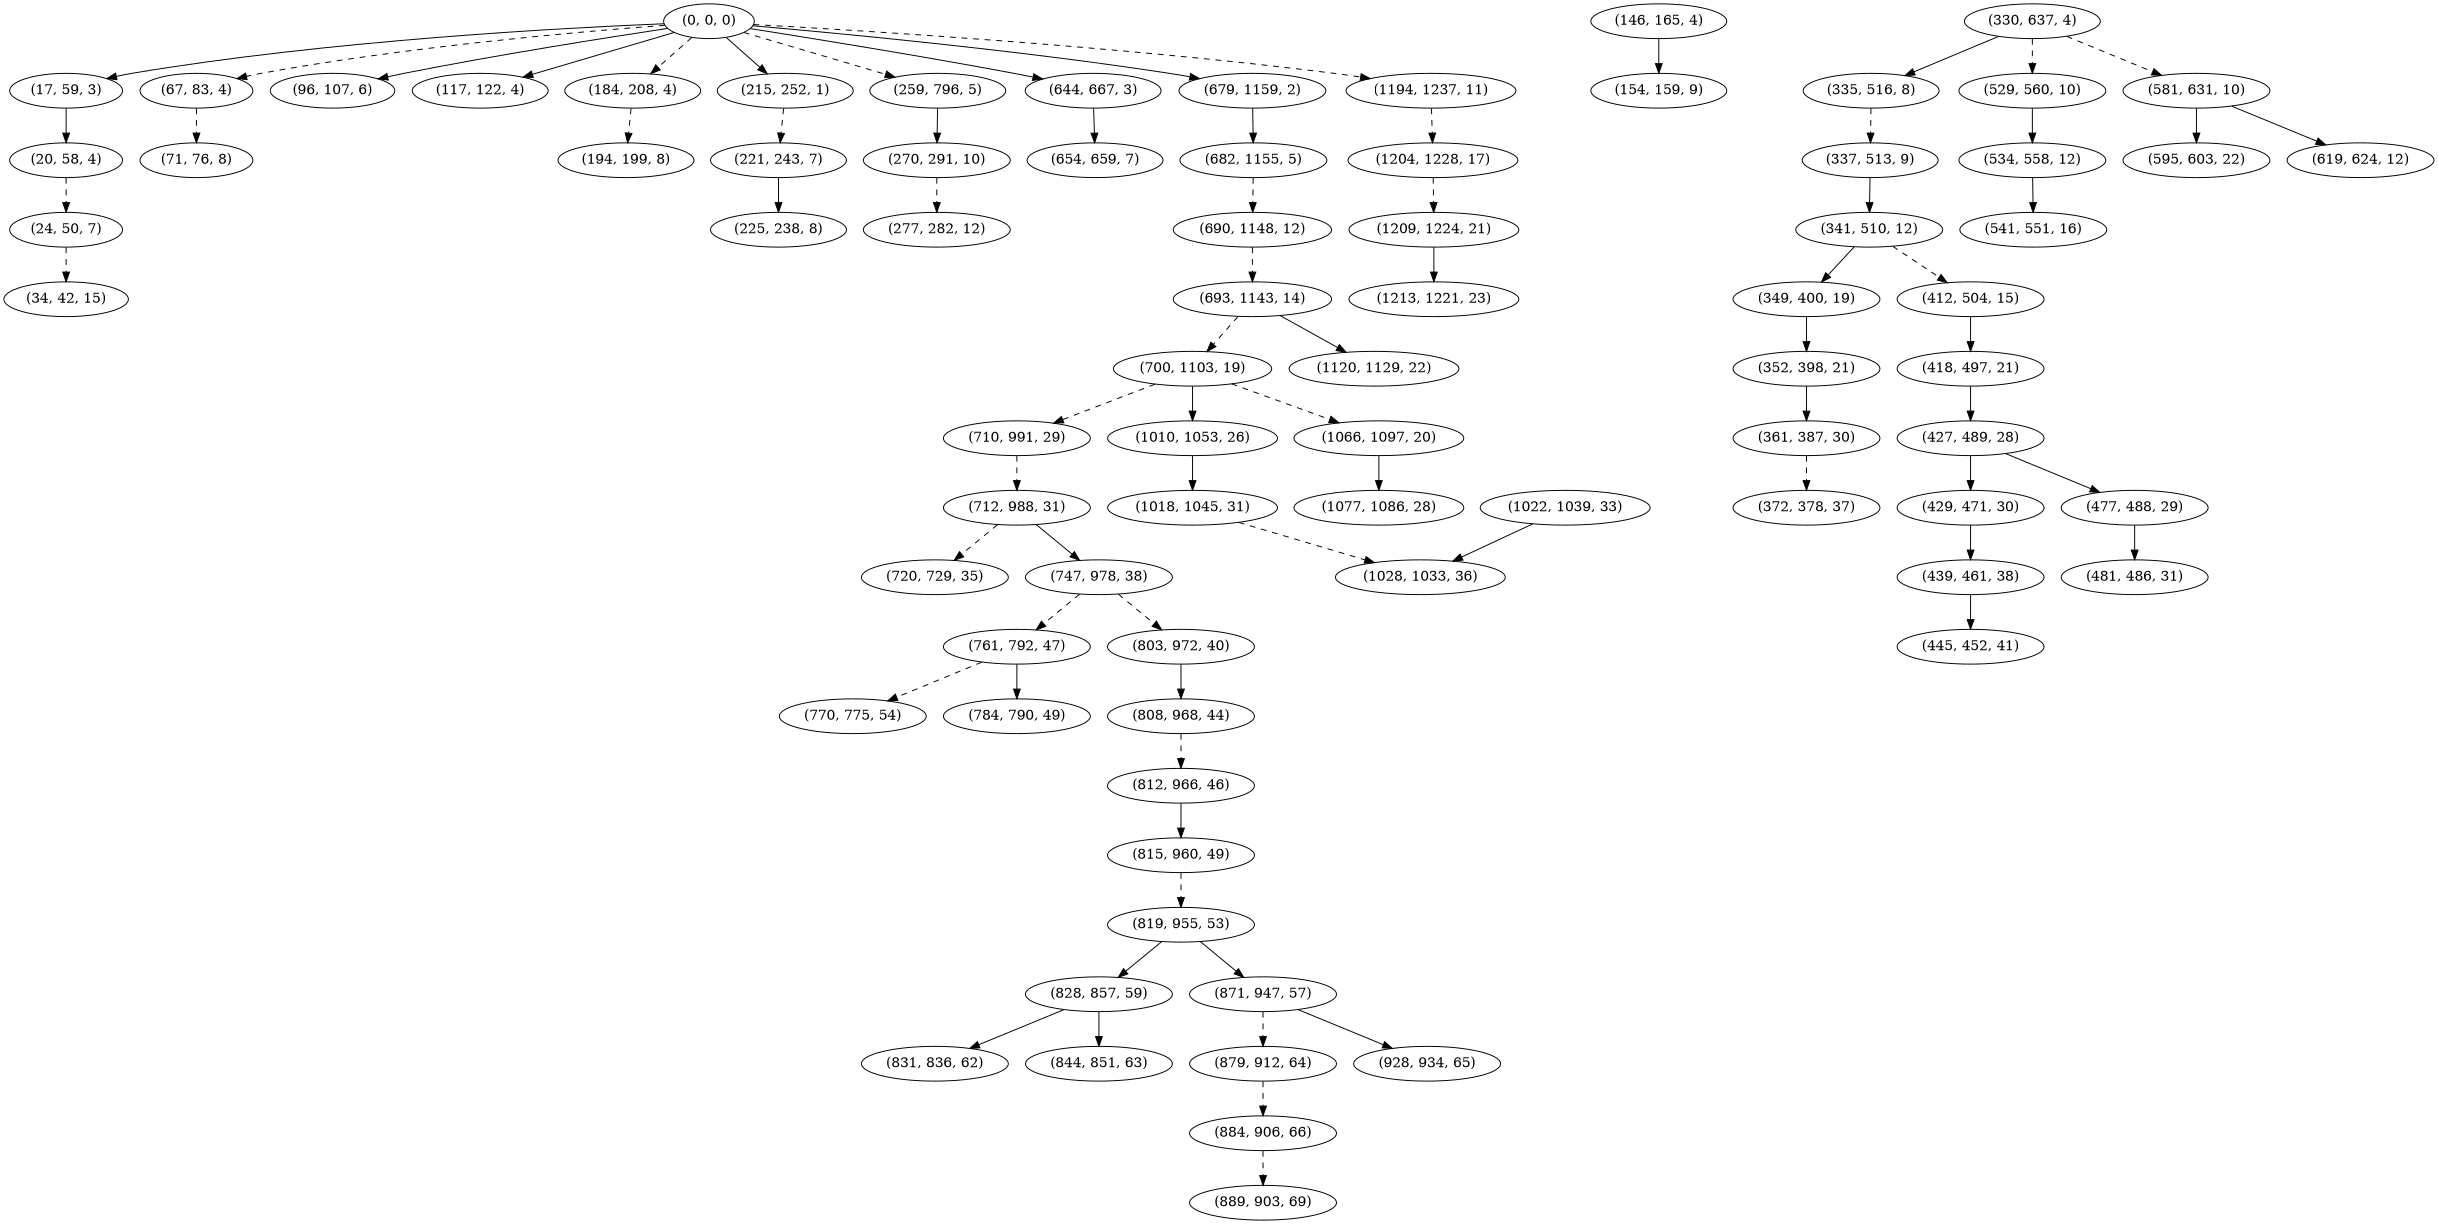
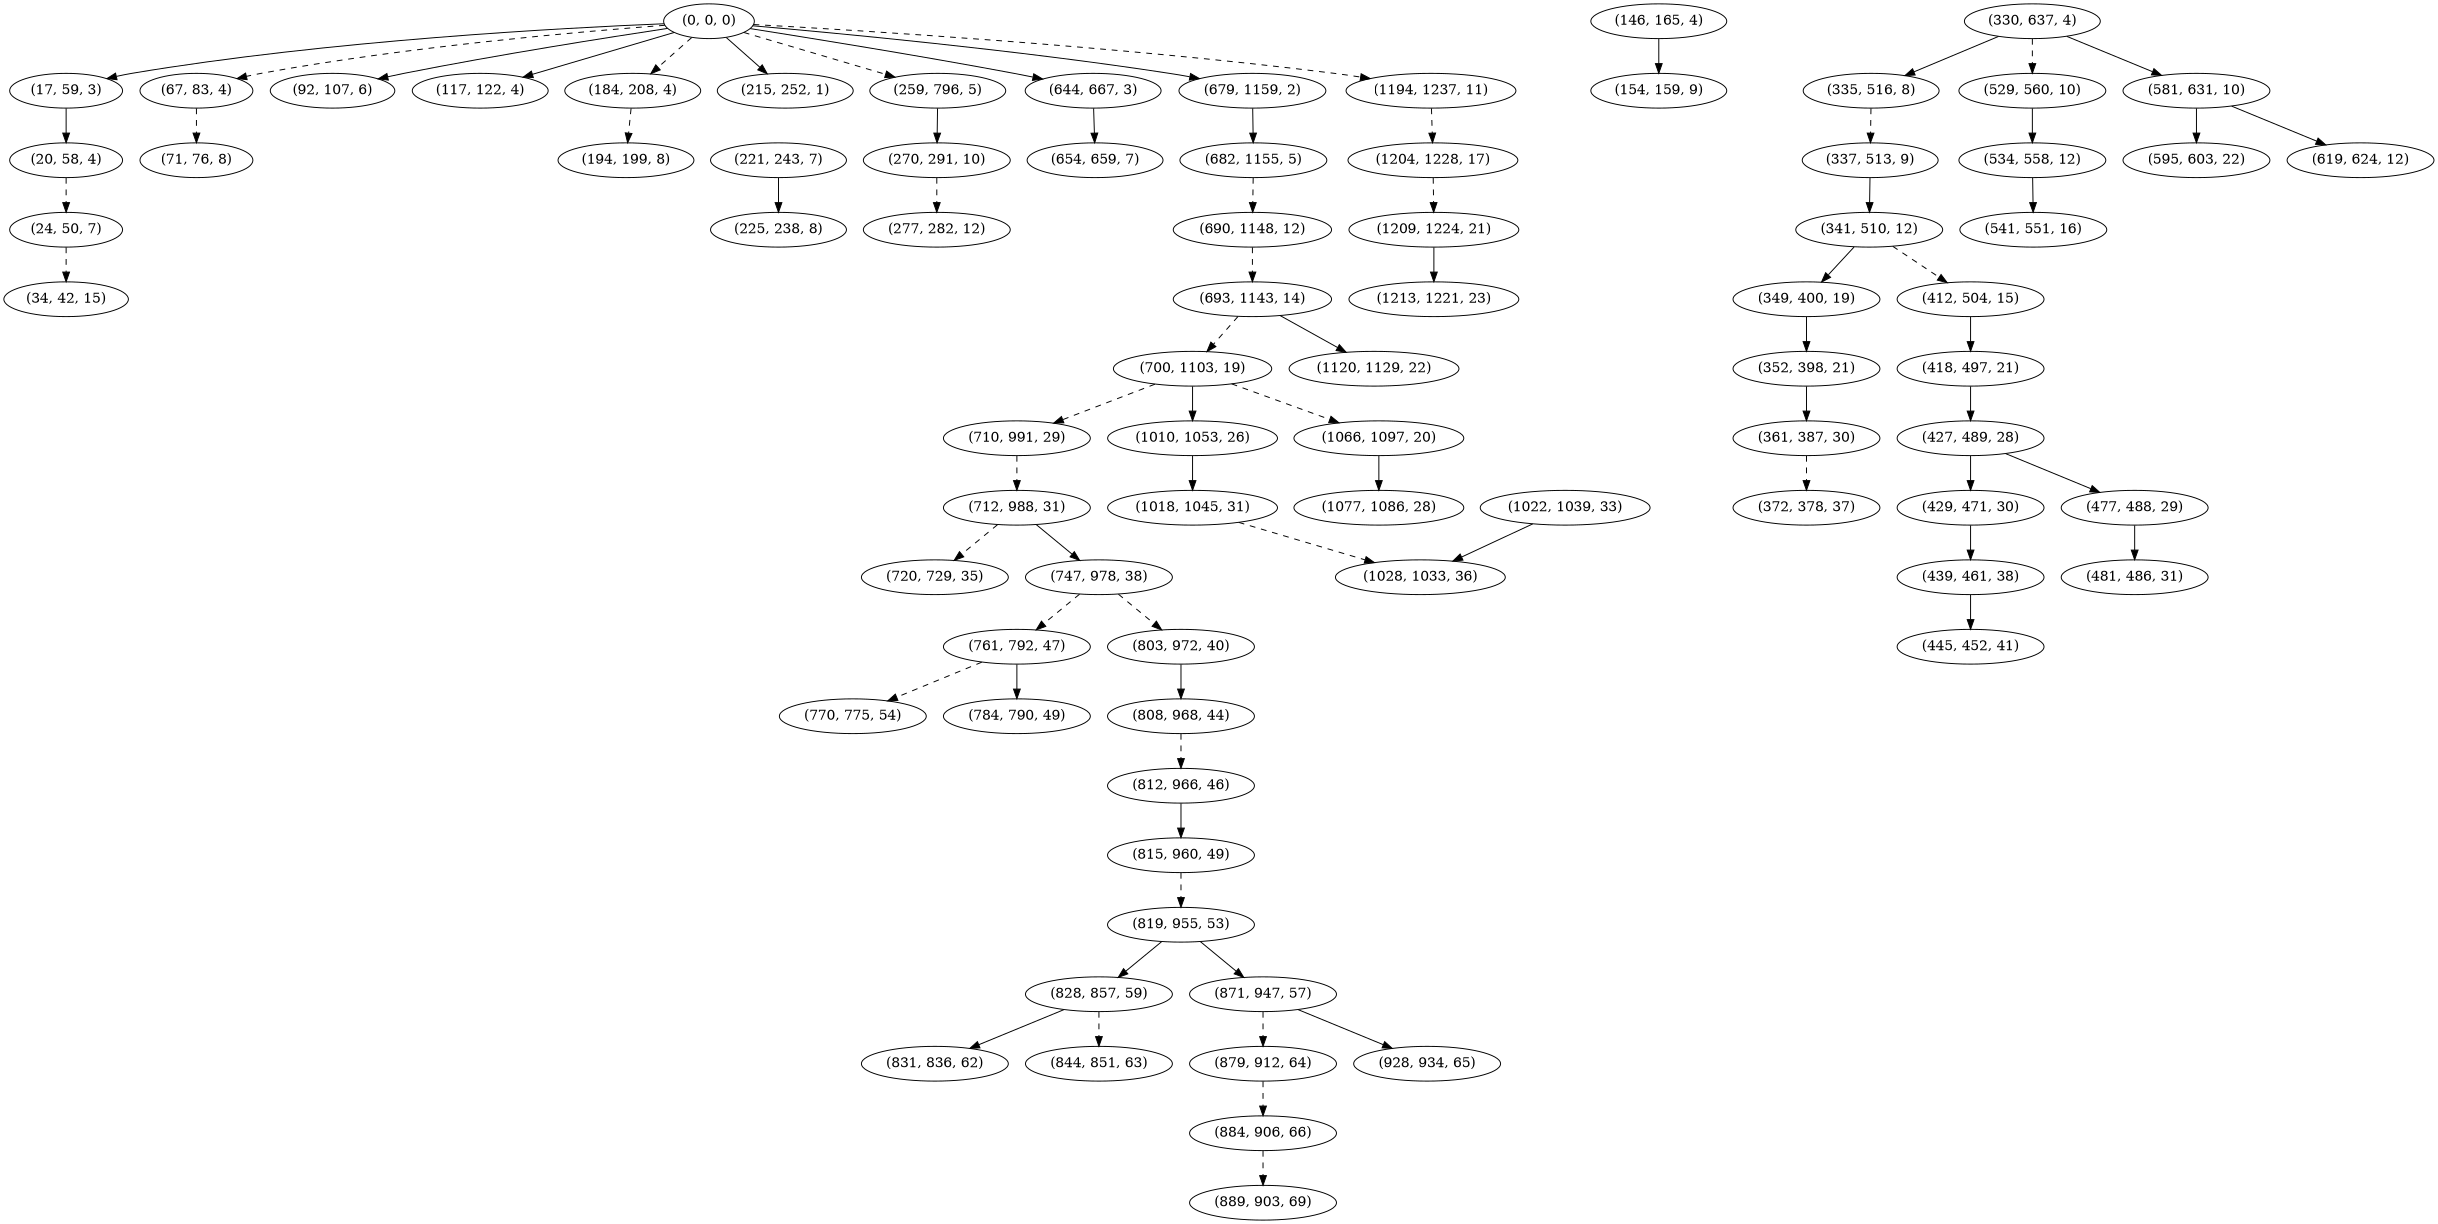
(2110, 54) -> (2110, 54)
(333, 91) -> (333, 91)
(782, 121) -> none
(1099, 1024) -> (1099, 1024)
